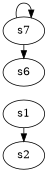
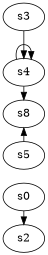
none -> (24, 17)
(24, 31) -> (24, 72)
(24, 72) -> (24, 114)
(24, 114) -> (24, 197)
none -> (24, 155)
